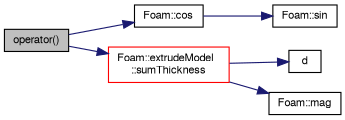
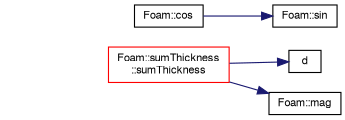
(37, 40) -> none
(169, 65) -> (169, 65)
